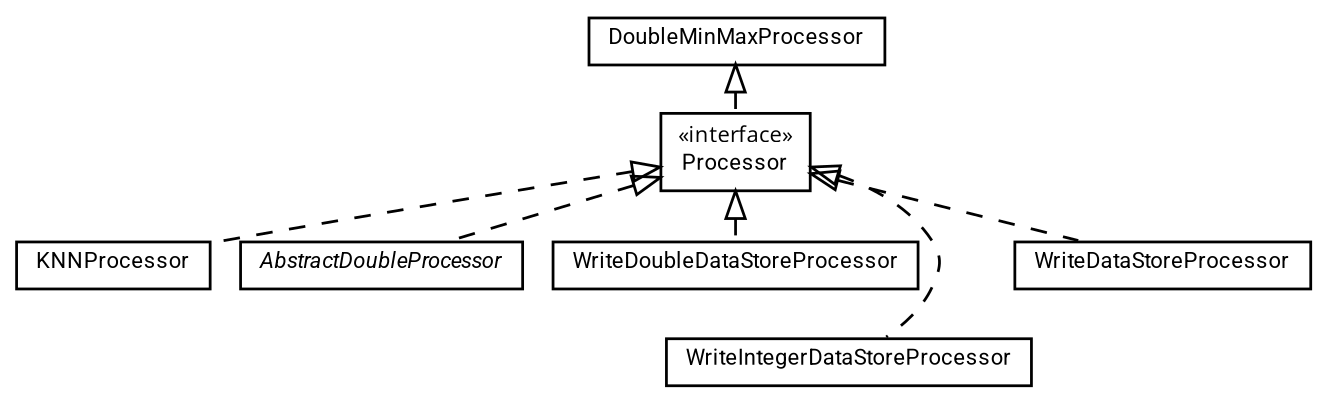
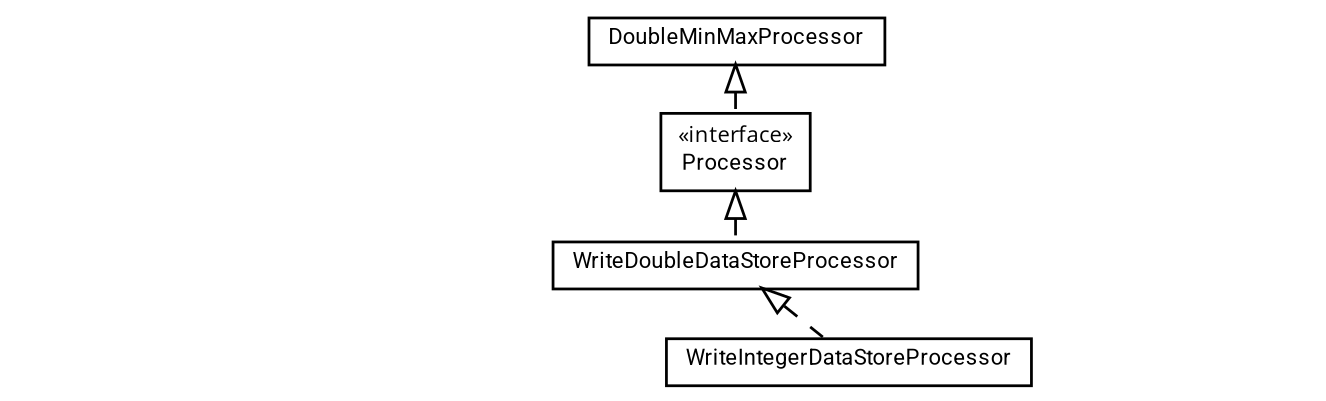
(932, 241) -> (804, 322)
(113, 264) -> none
(382, 264) -> none
(1161, 264) -> none
